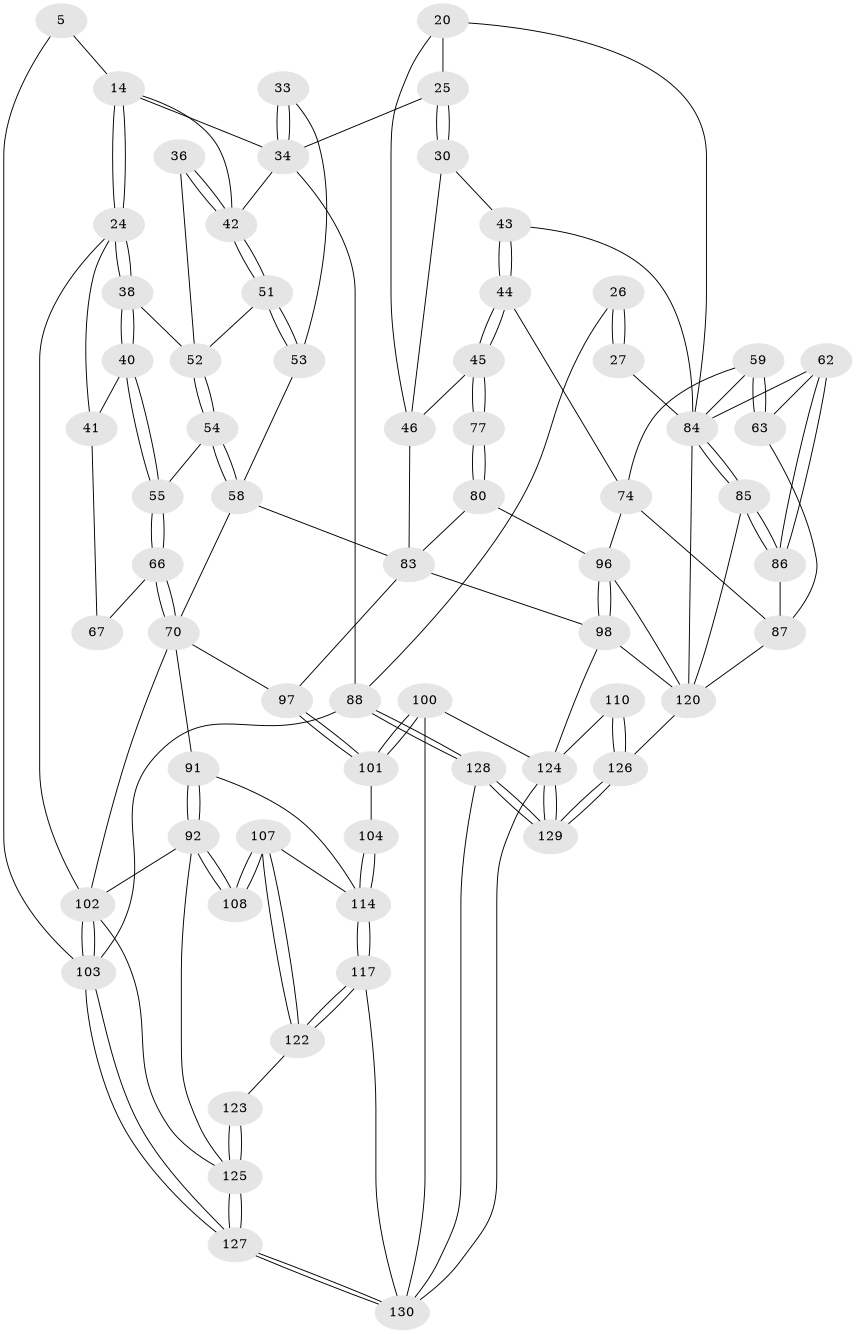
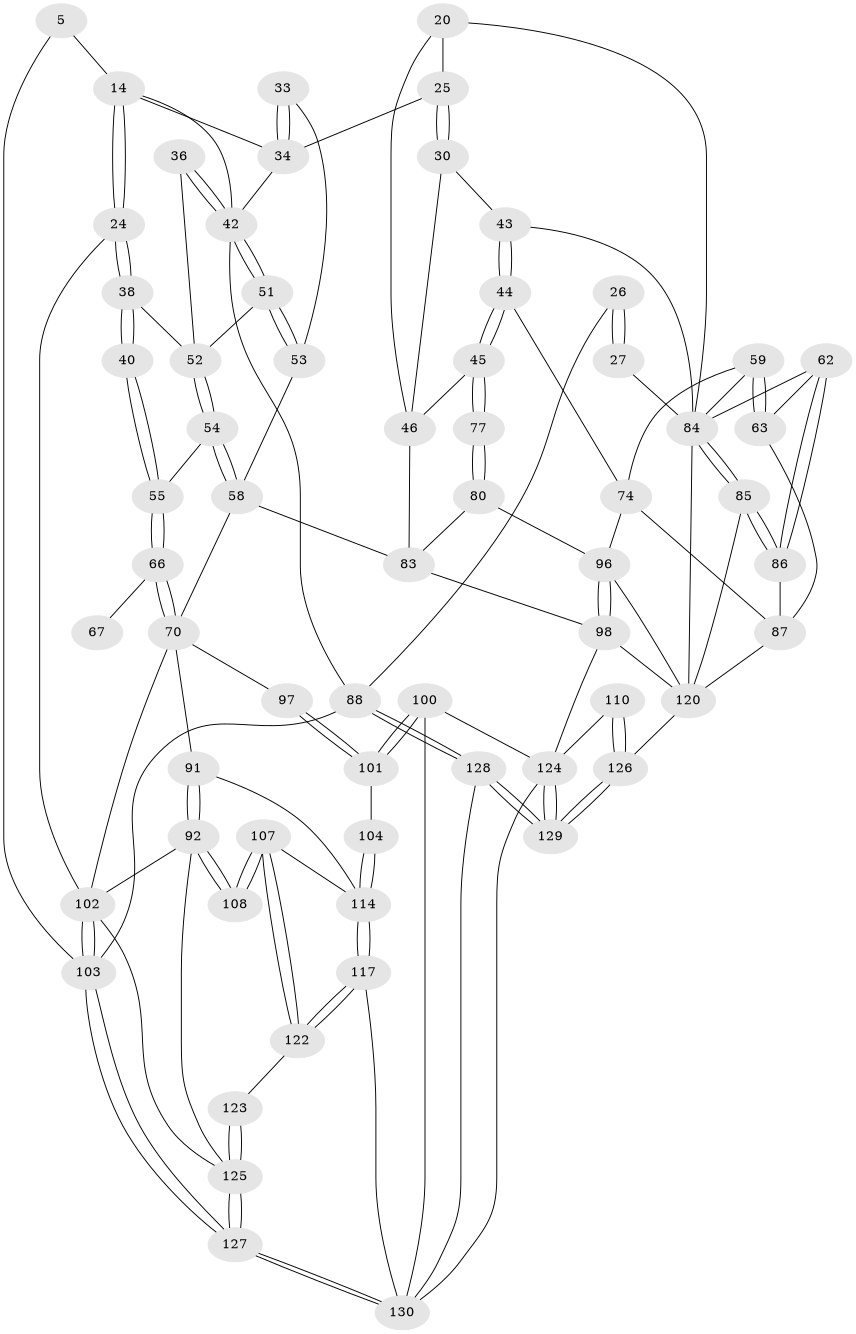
(355, 420) -> (297, 461)
(92, 429) -> none
(348, 633) -> none
